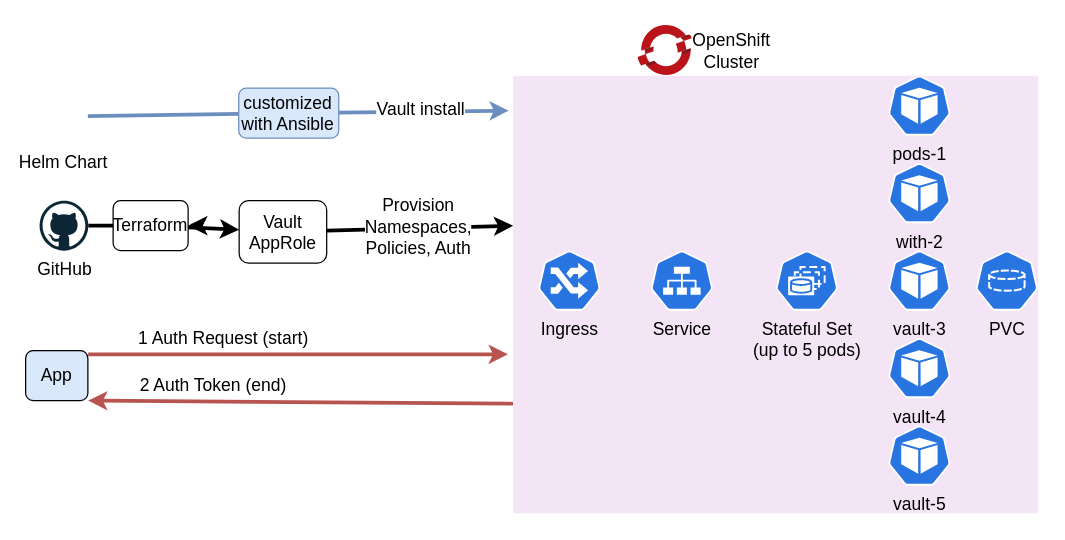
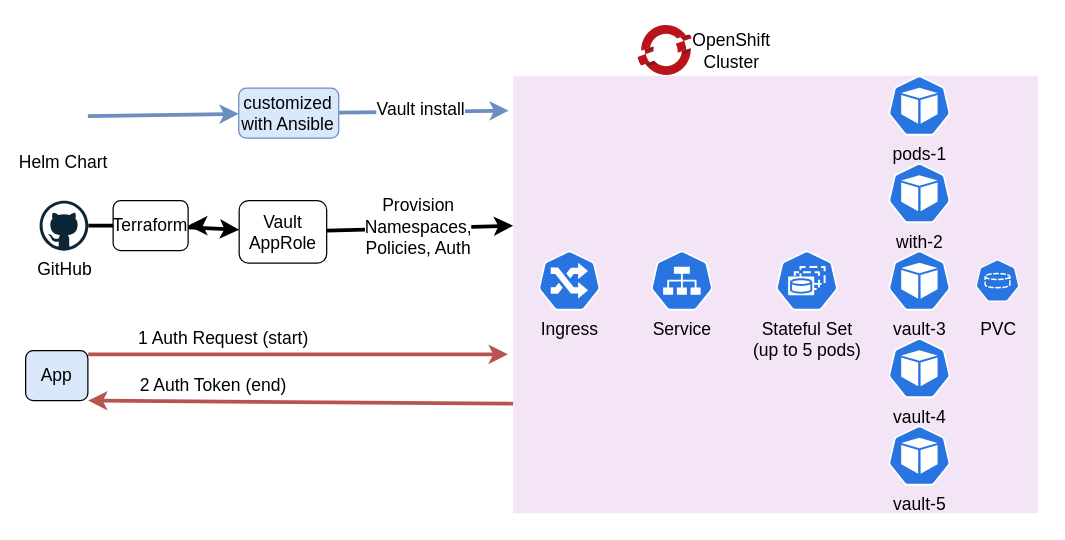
(230, 114) -> (223, 114)
(1007, 281) -> (998, 281)
